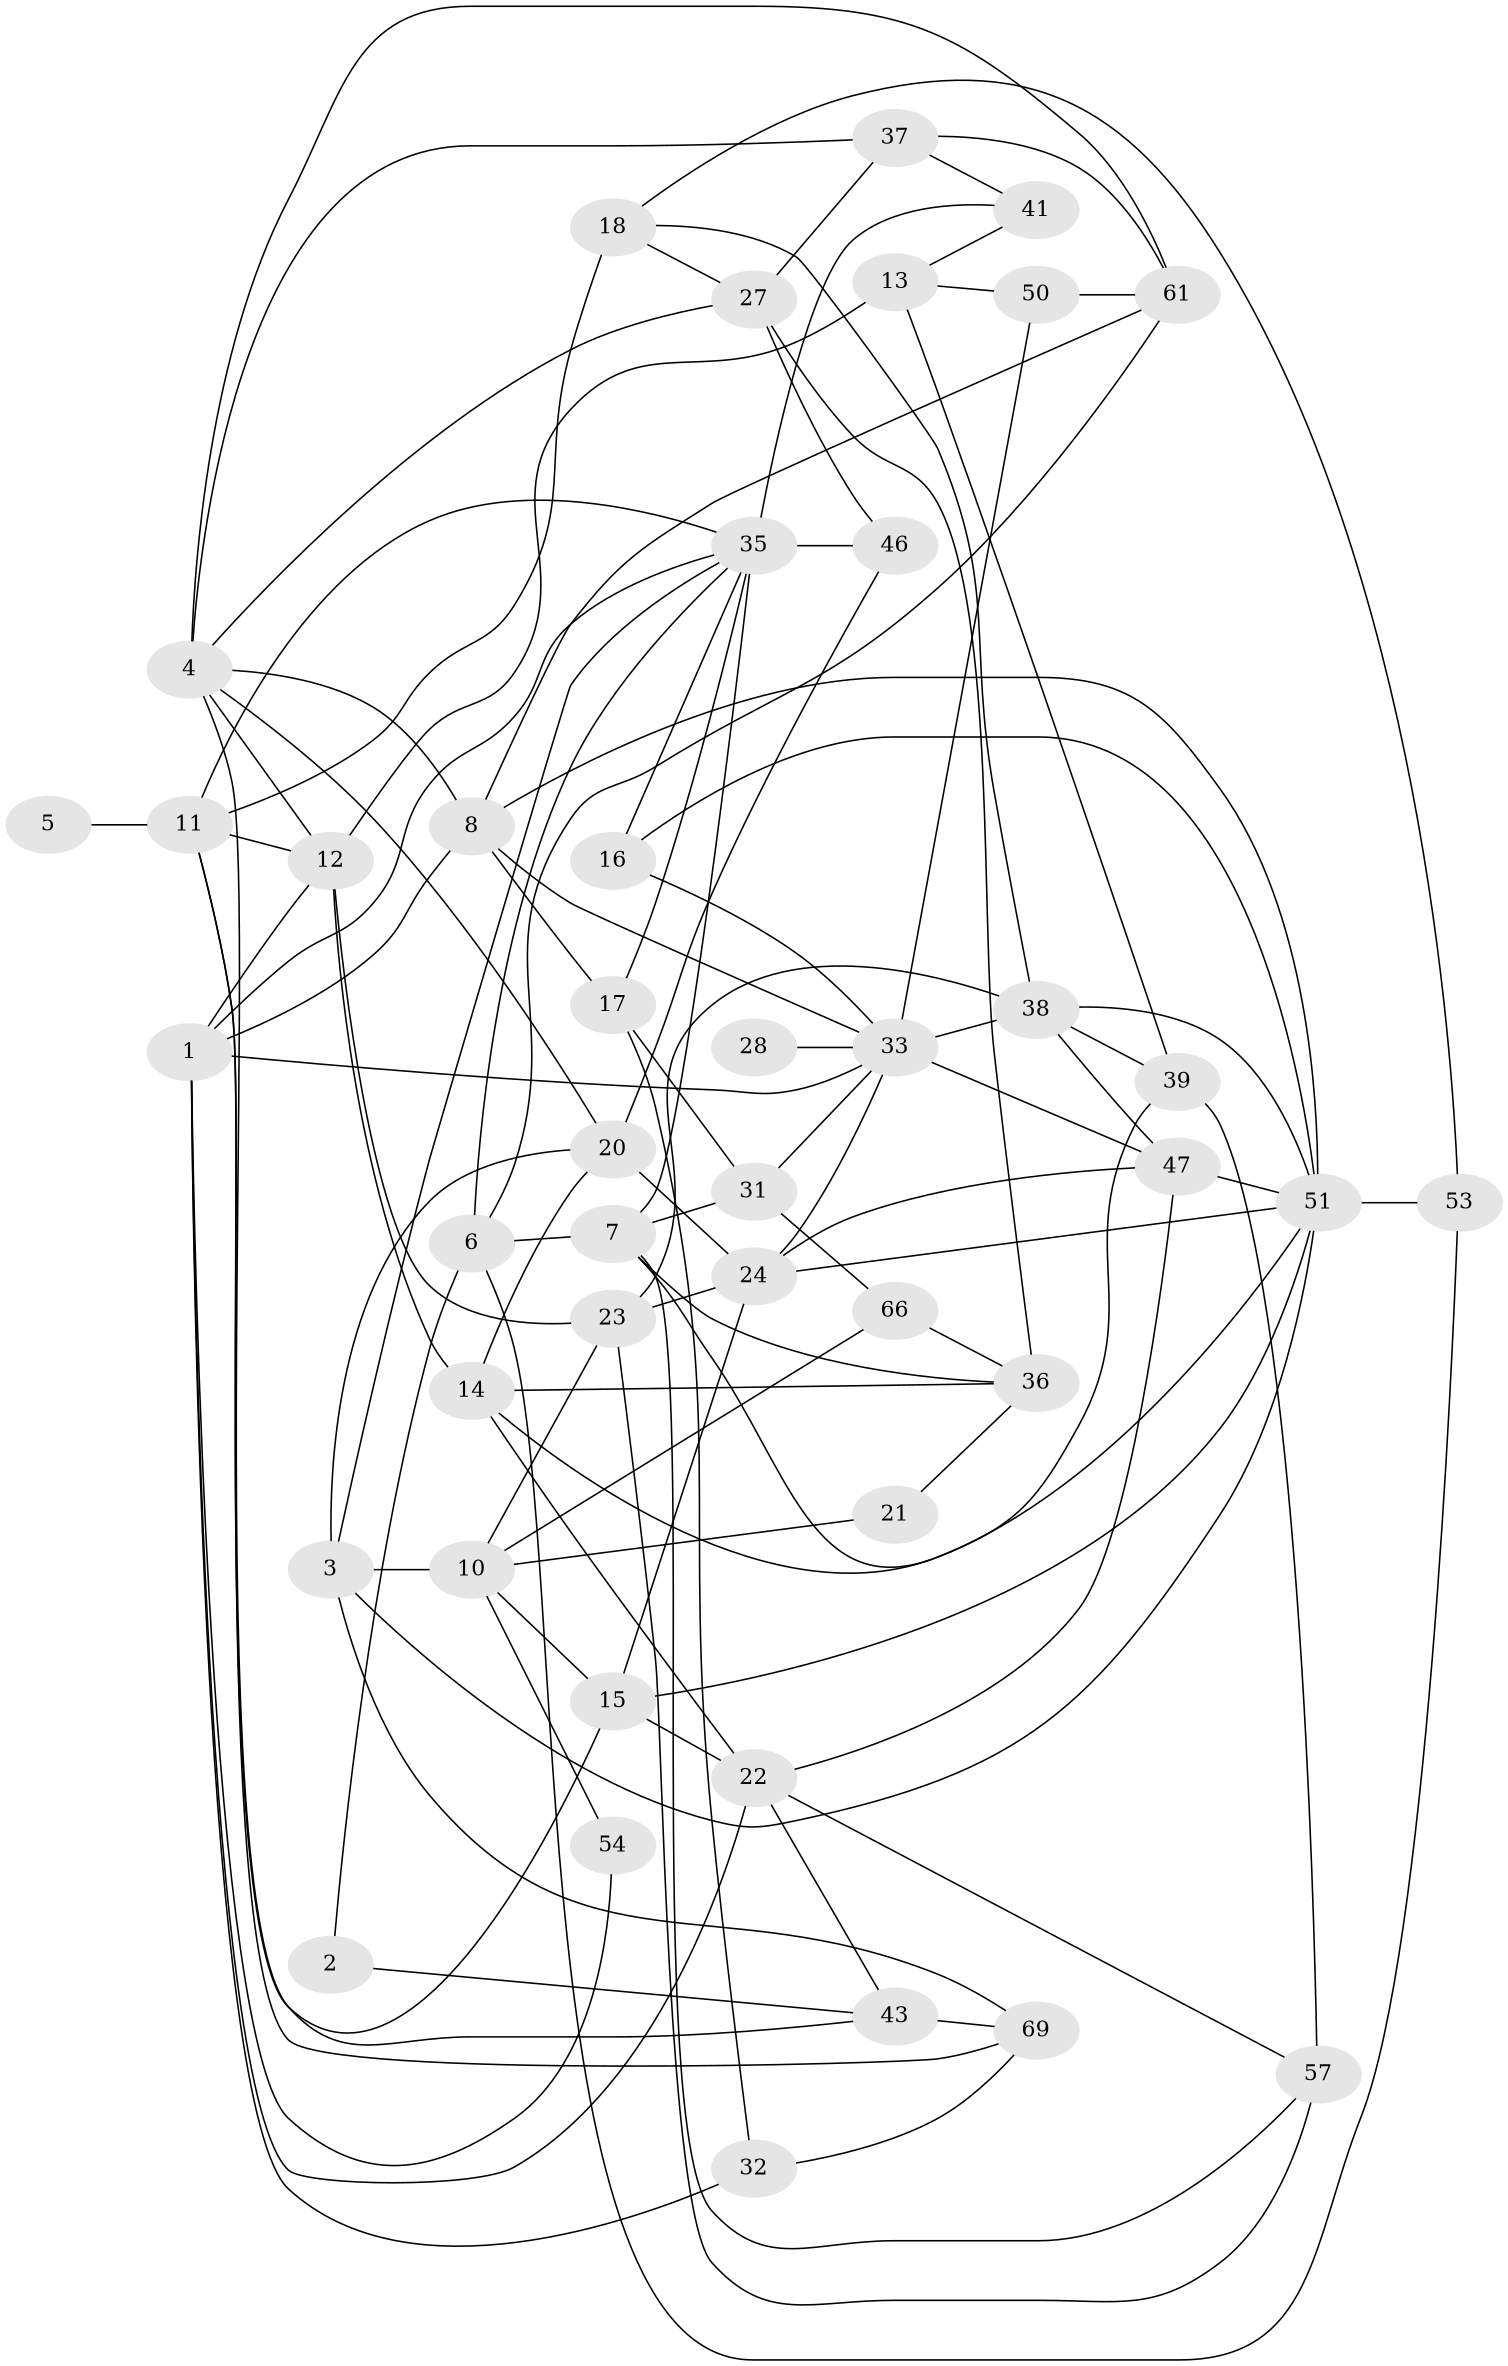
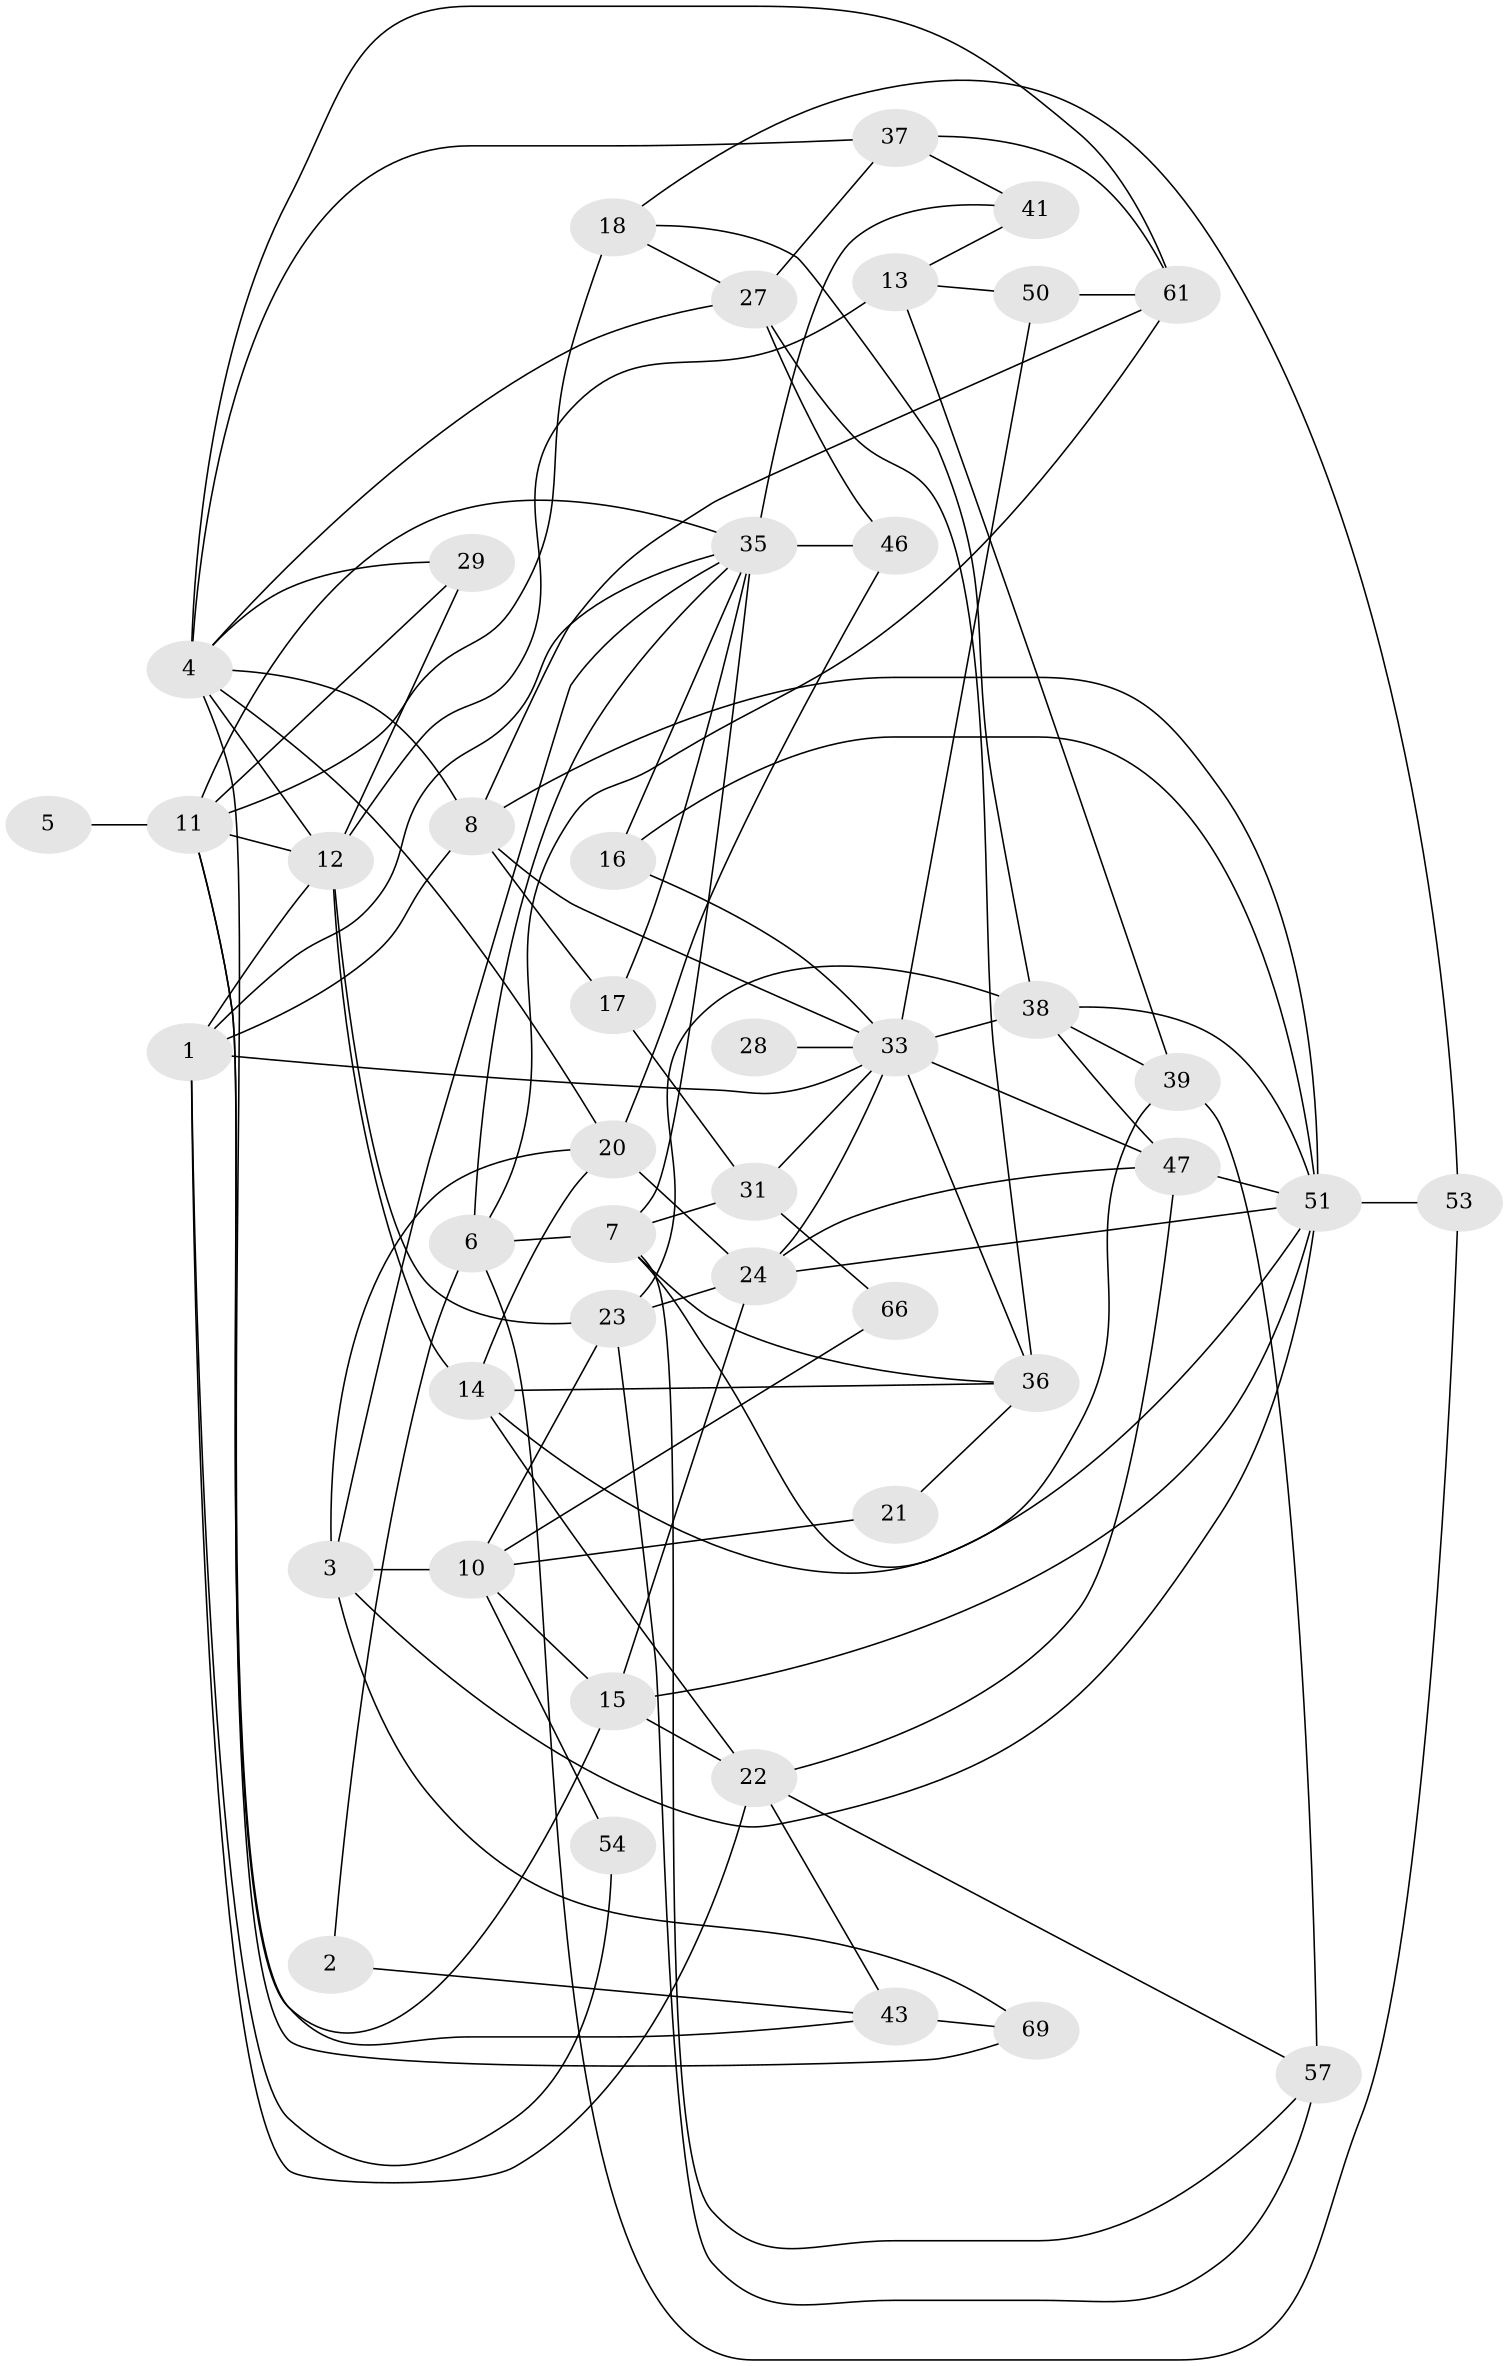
none -> (472, 563)
(966, 1347) -> (966, 1215)
(754, 2169) -> none
